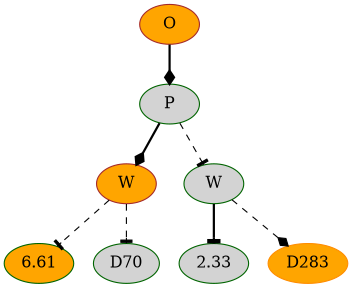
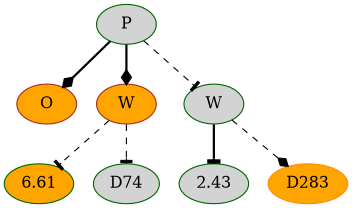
(170, 58) -> (92, 59)
(126, 263) -> (126, 184)
(214, 263) -> (214, 184)
